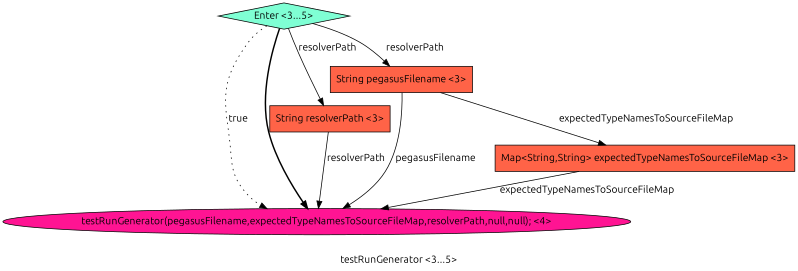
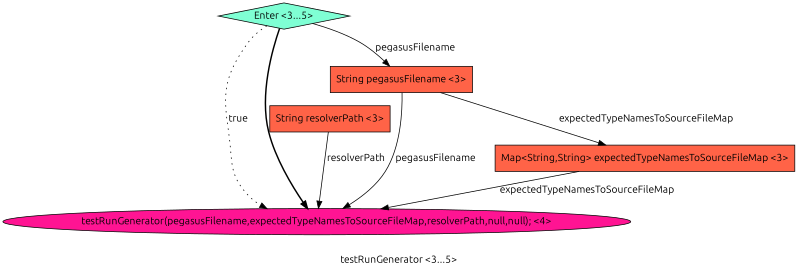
(415, 48) -> (415, 48)
(303, 64) -> none
